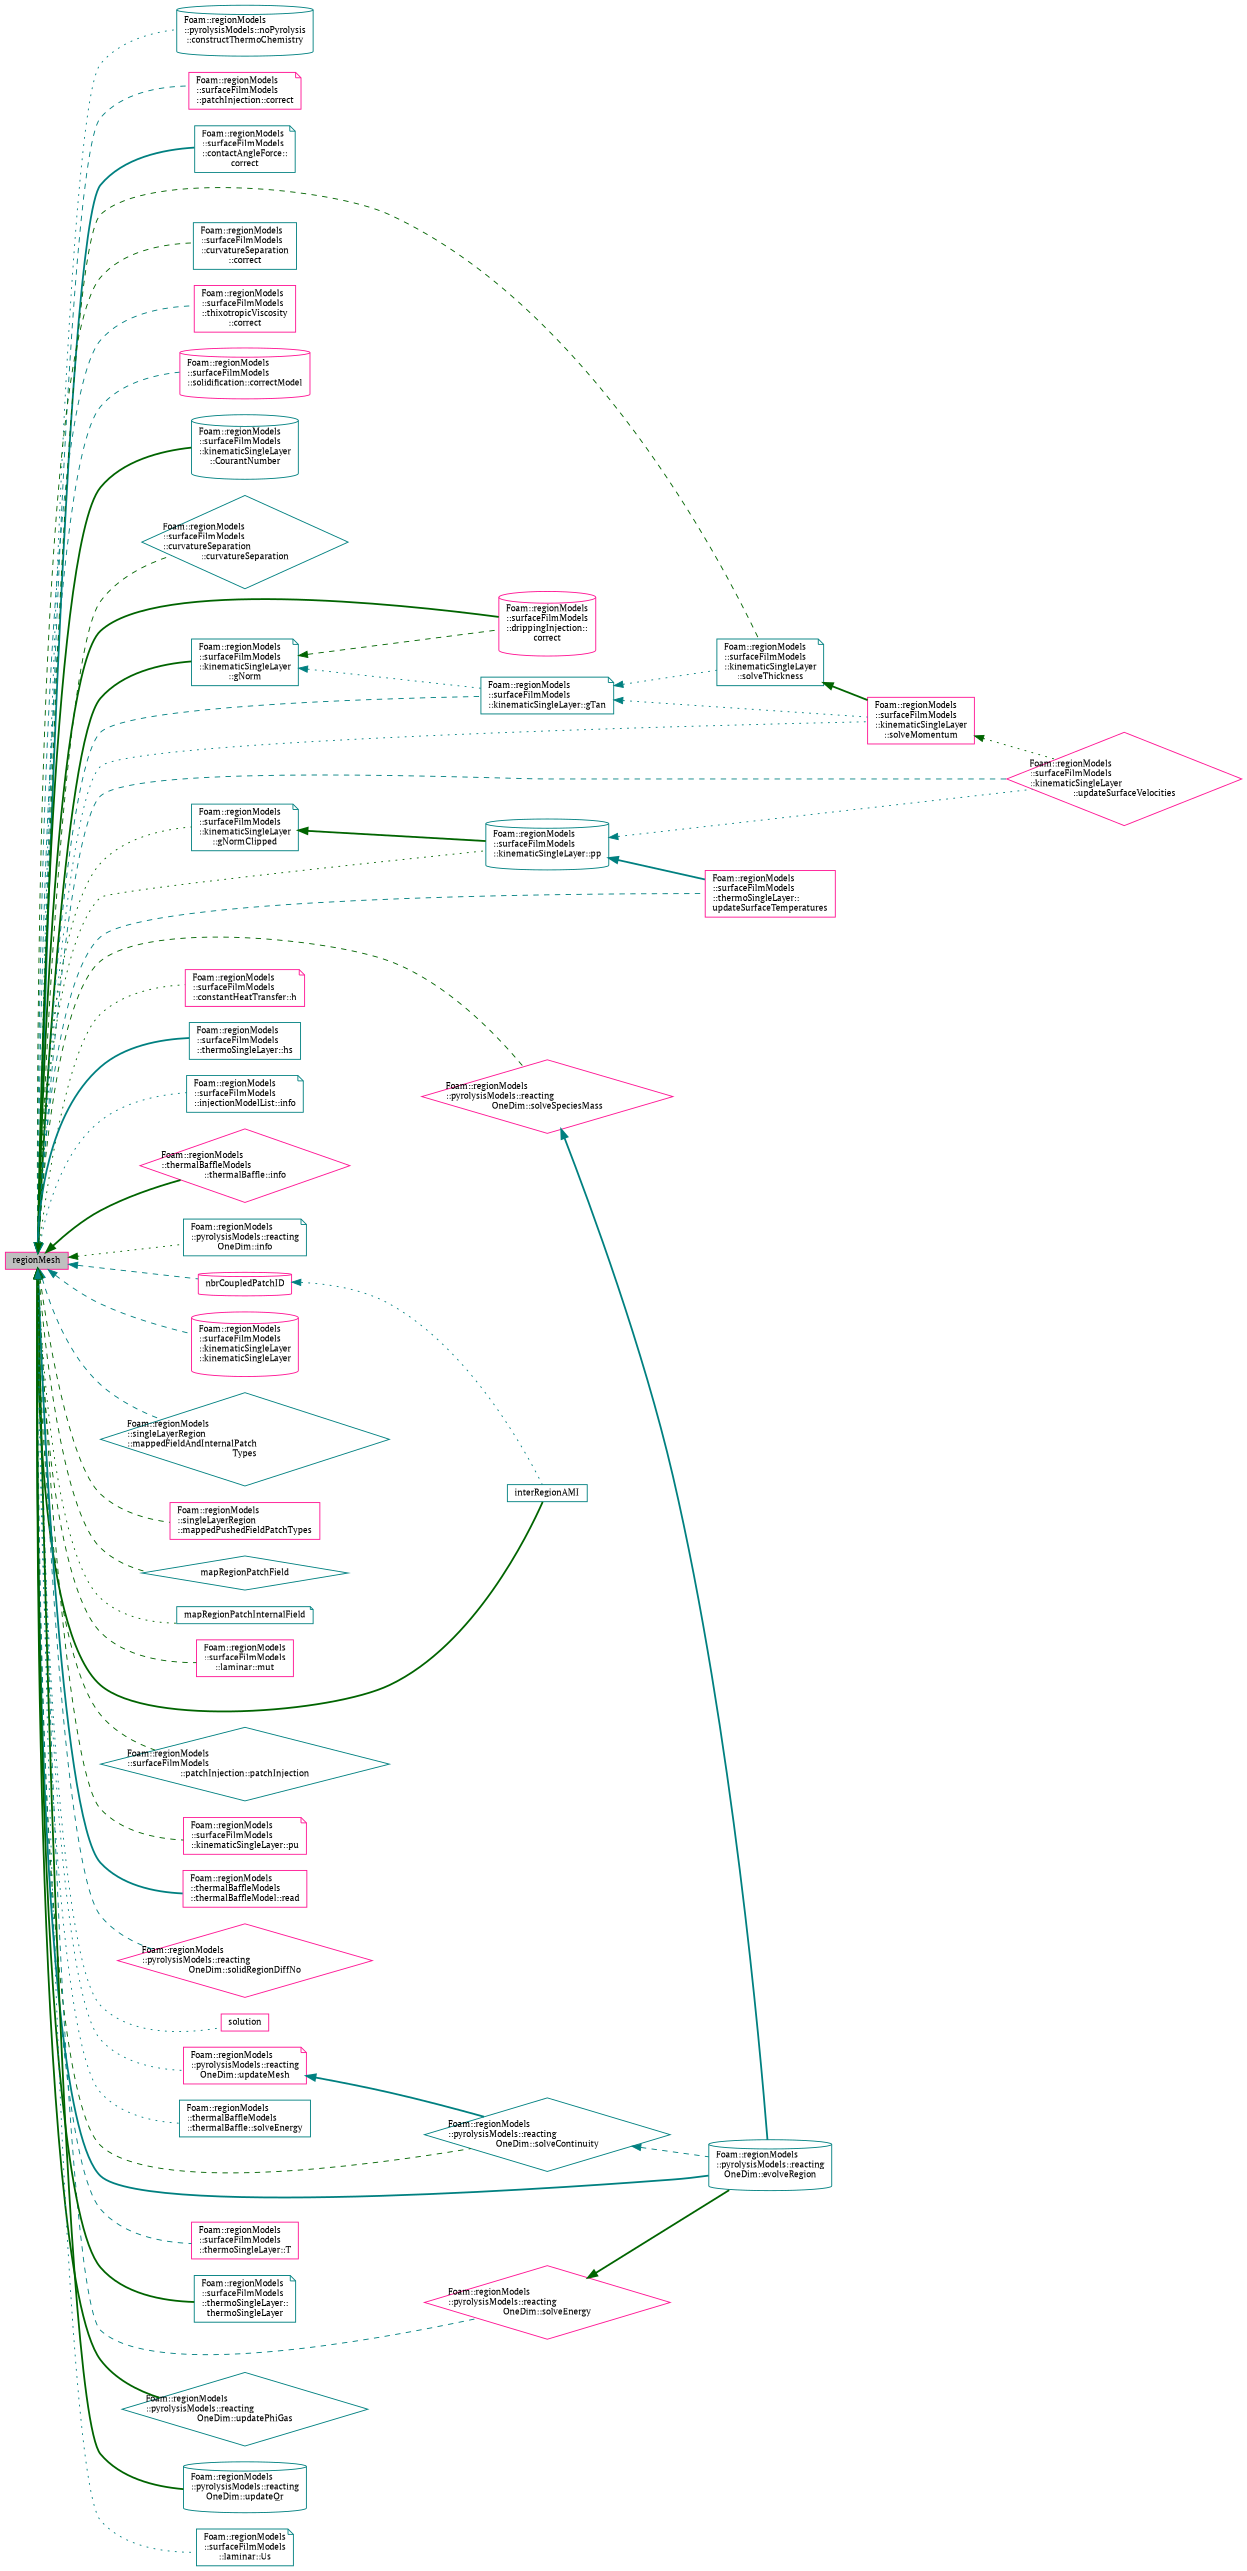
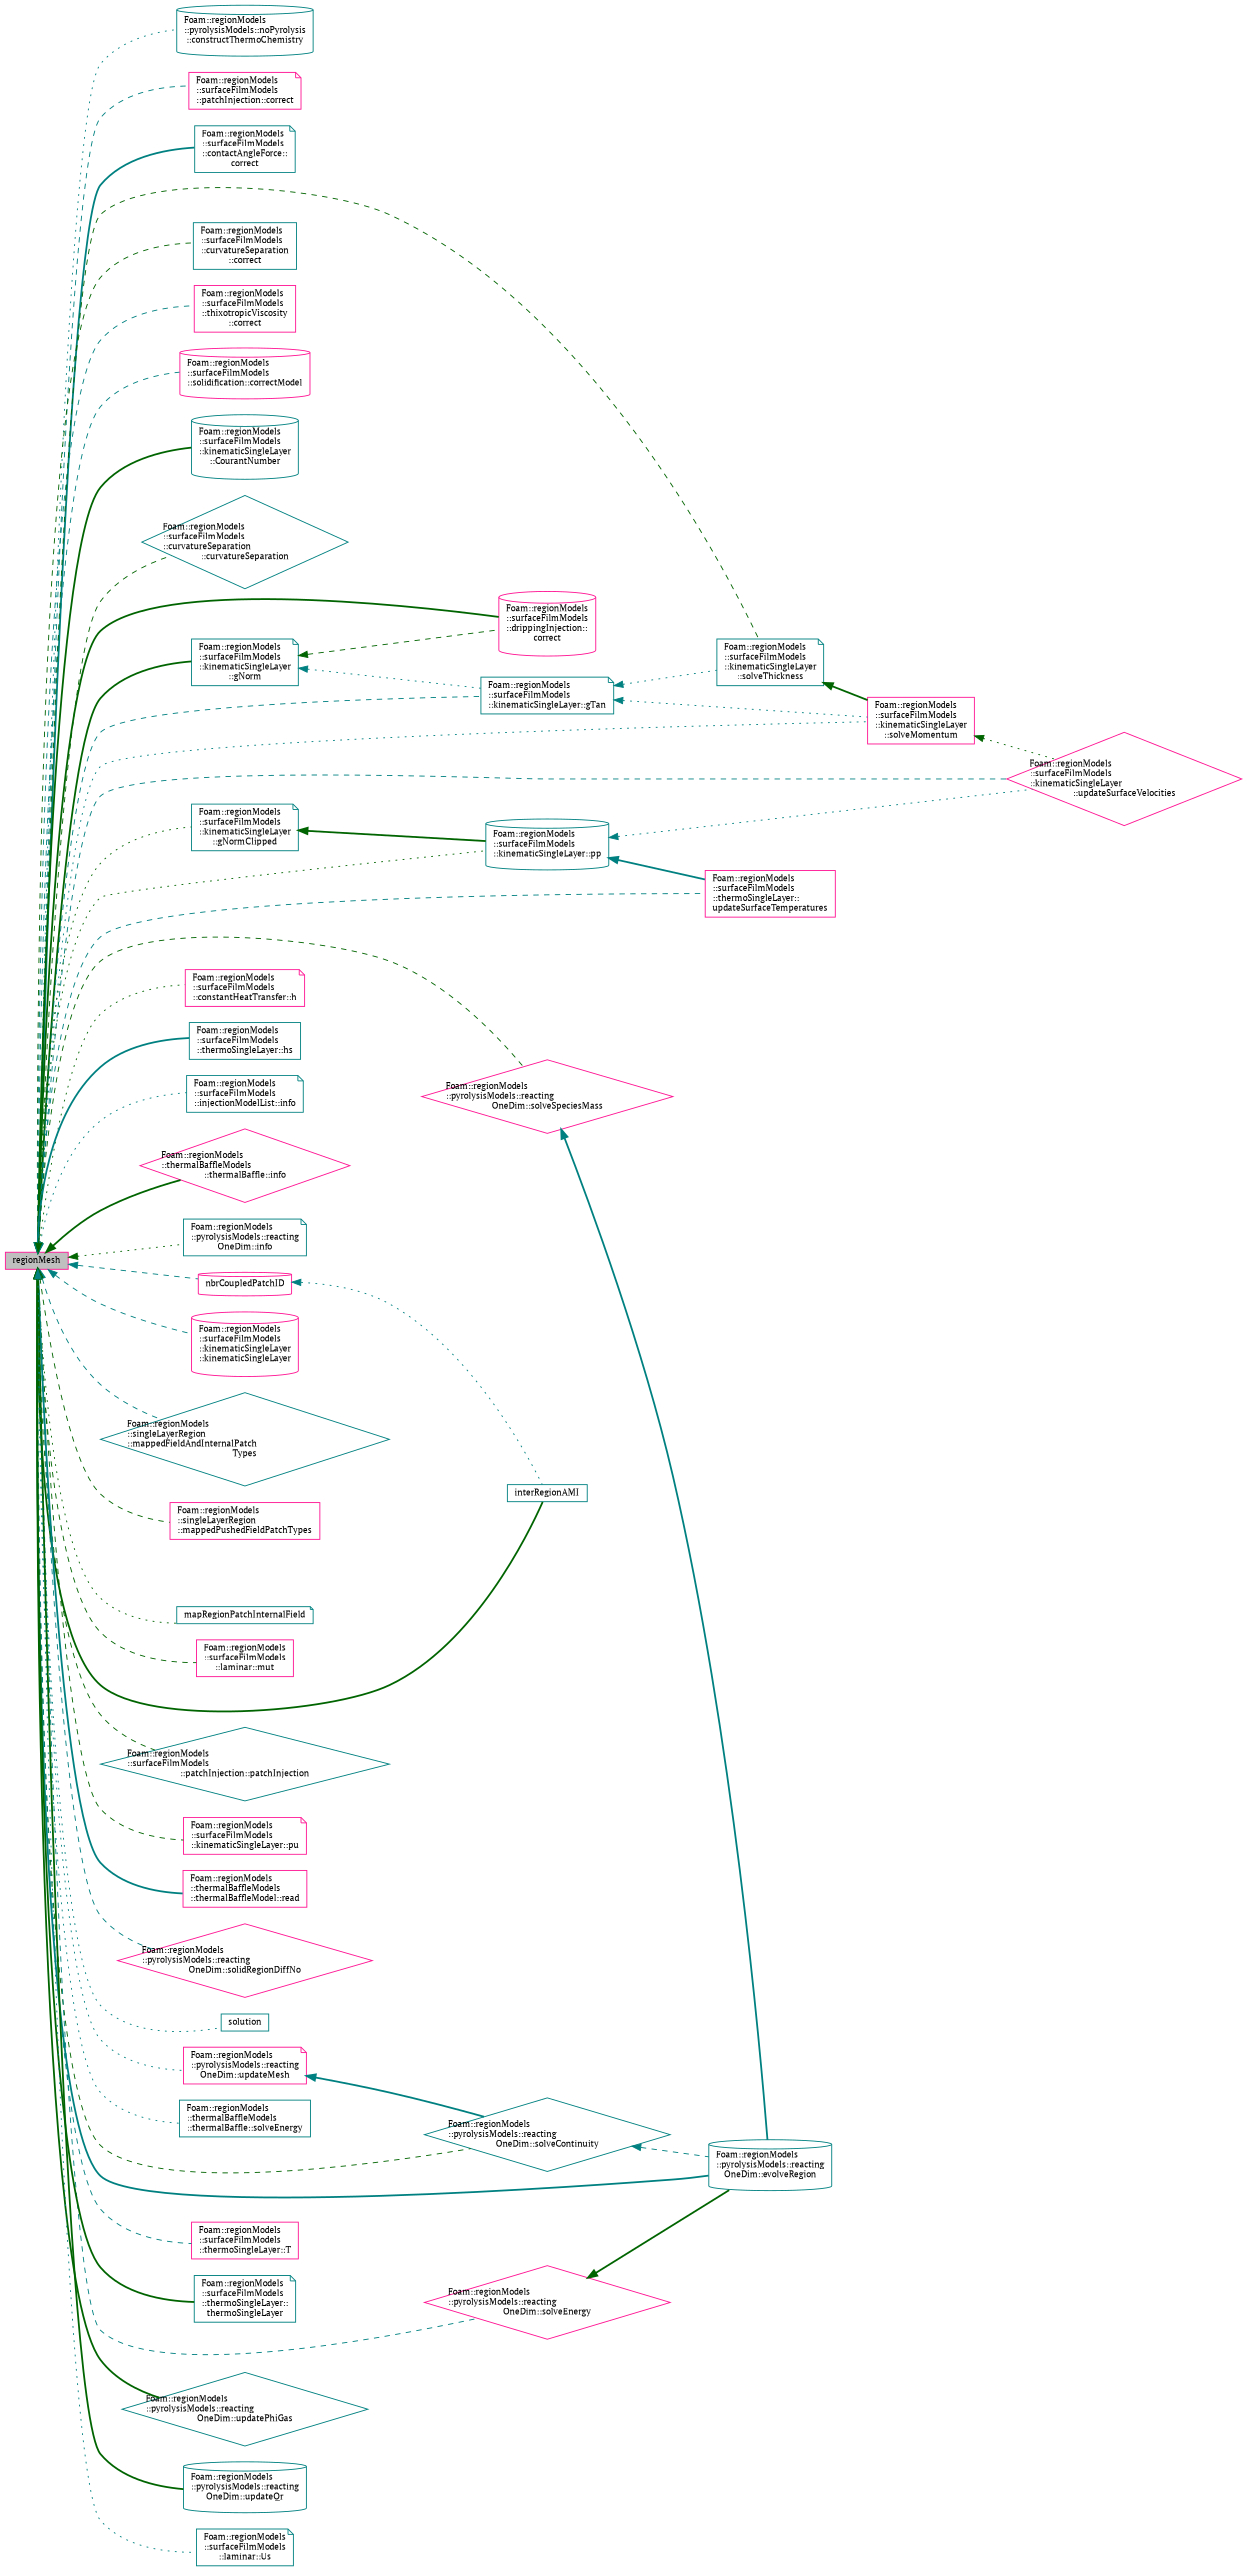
(245, 1573) -> none
(245, 2023) -> (245, 2023)
